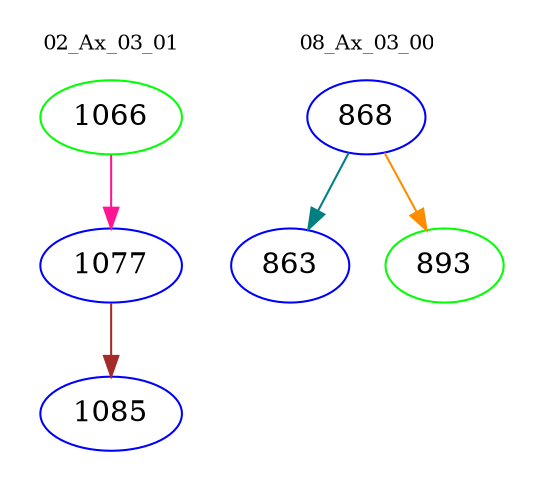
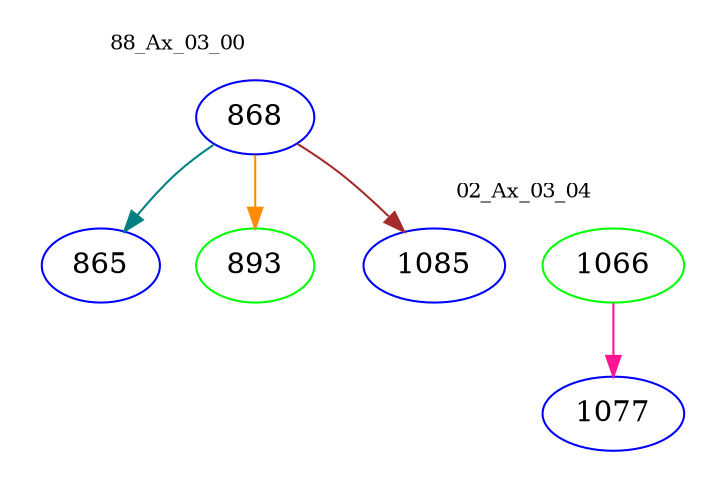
(111, 44) -> (524, 192)
(367, 44) -> (178, 44)
(290, 266) -> (101, 266)
(111, 330) -> (361, 191)
